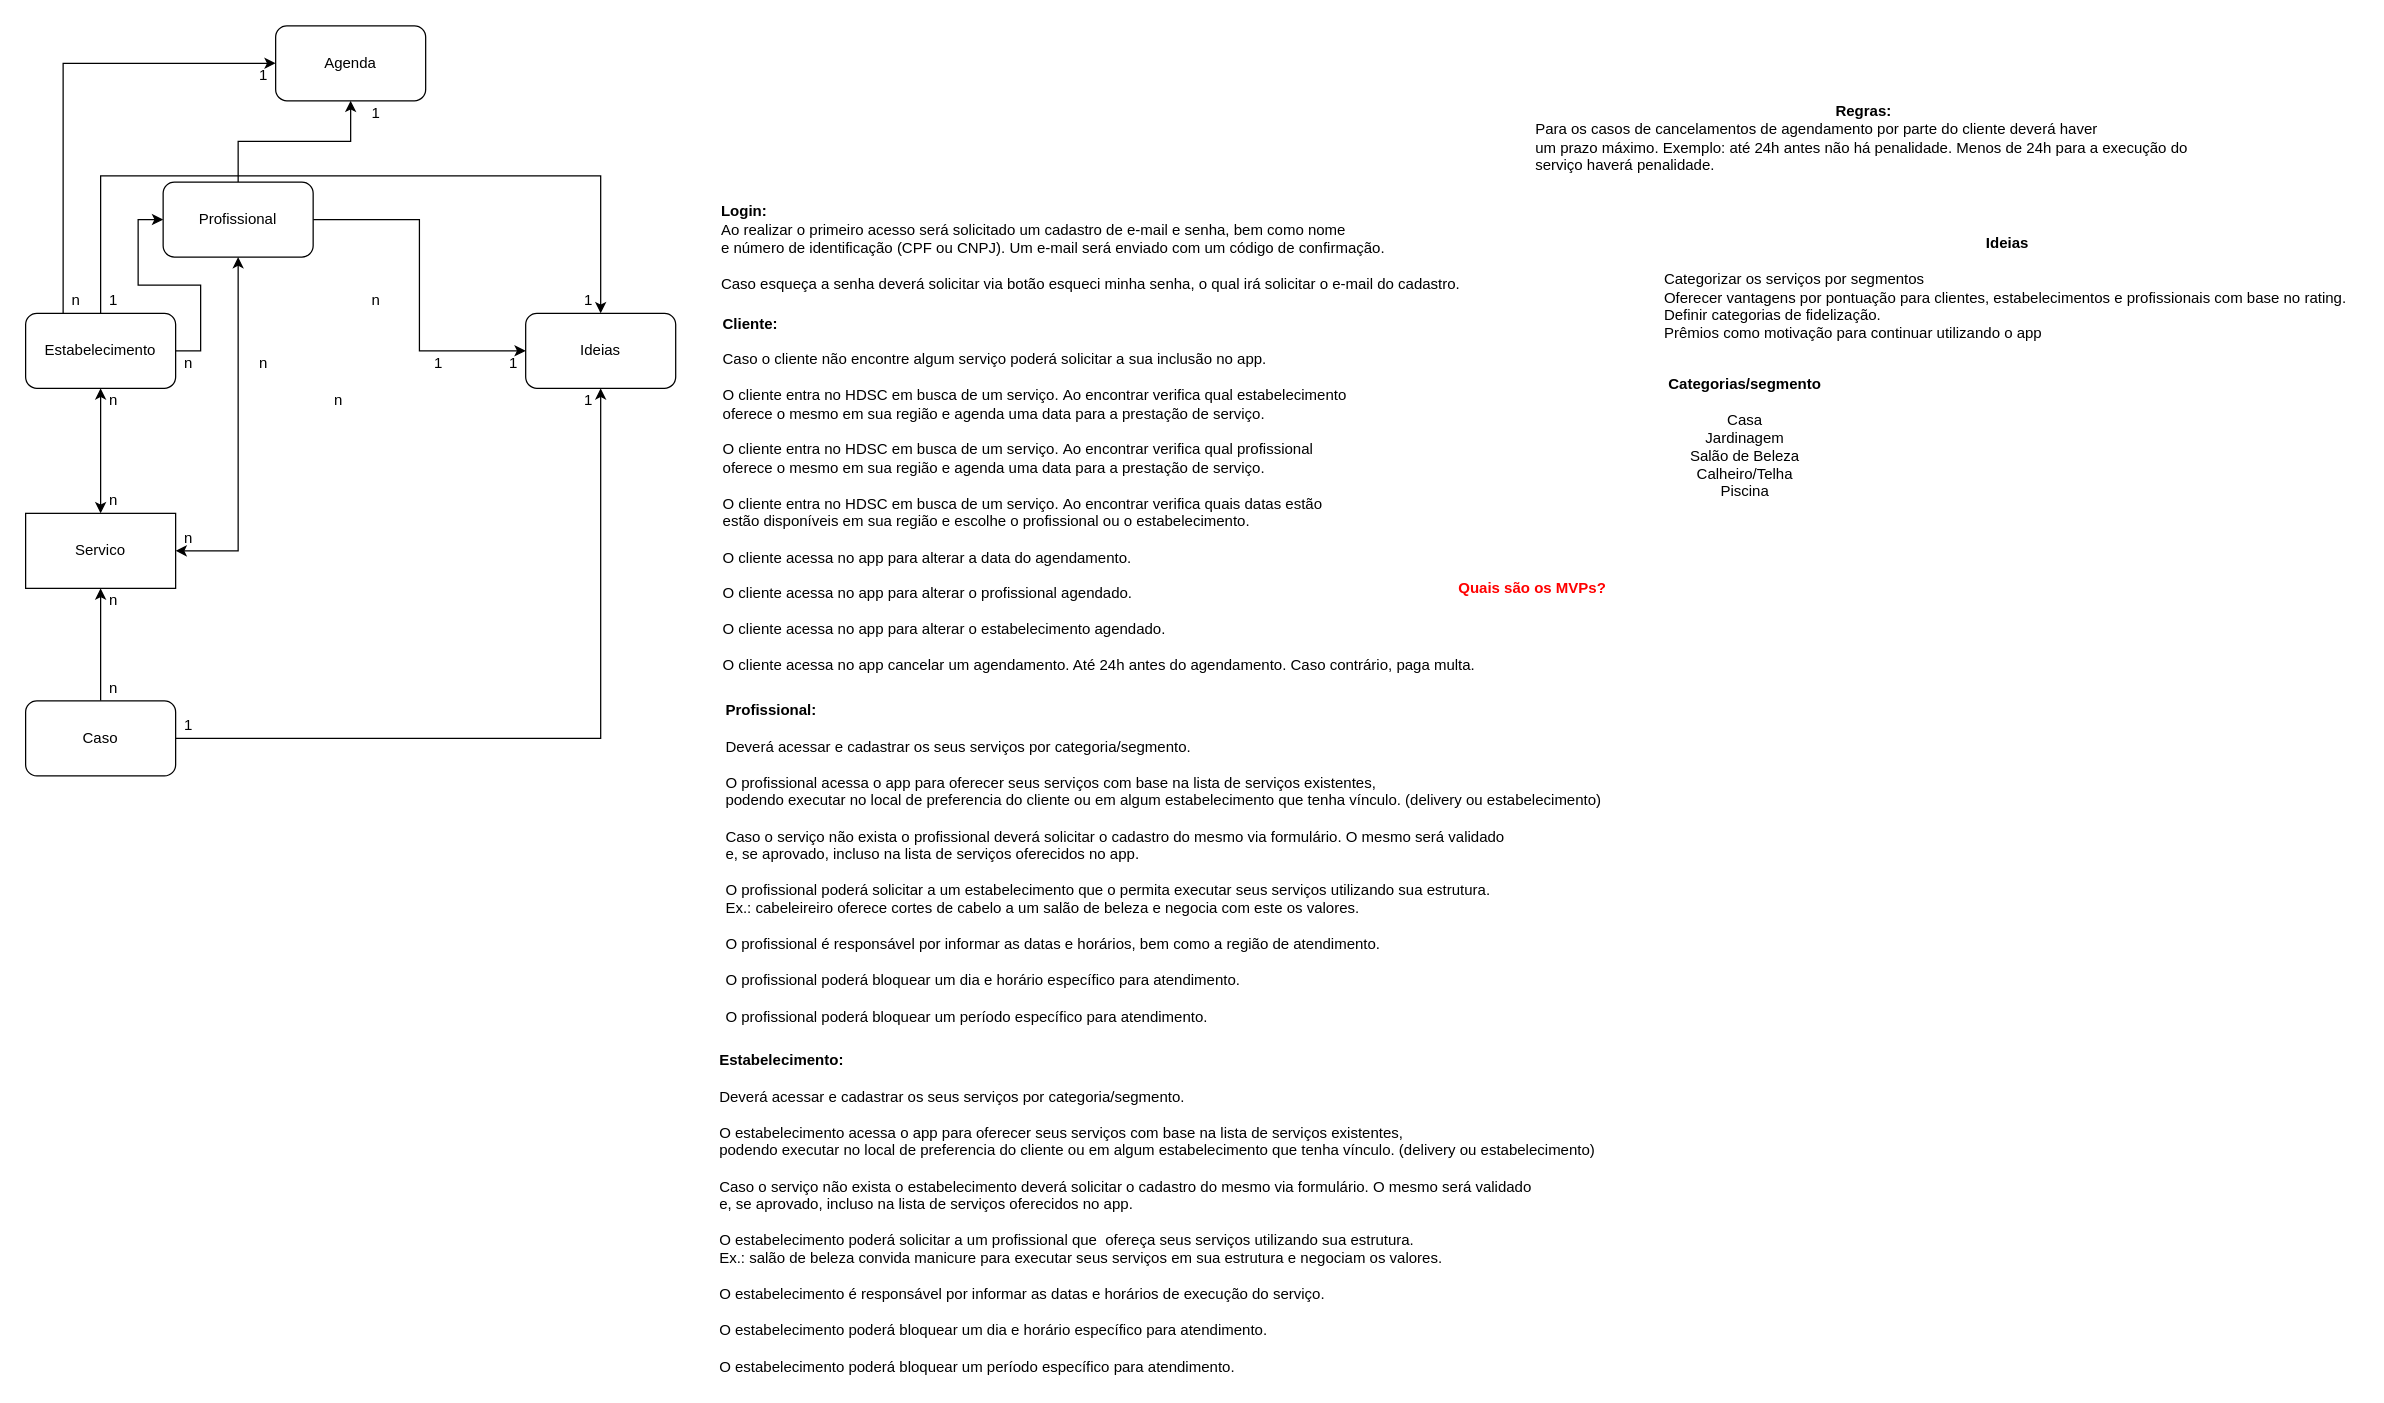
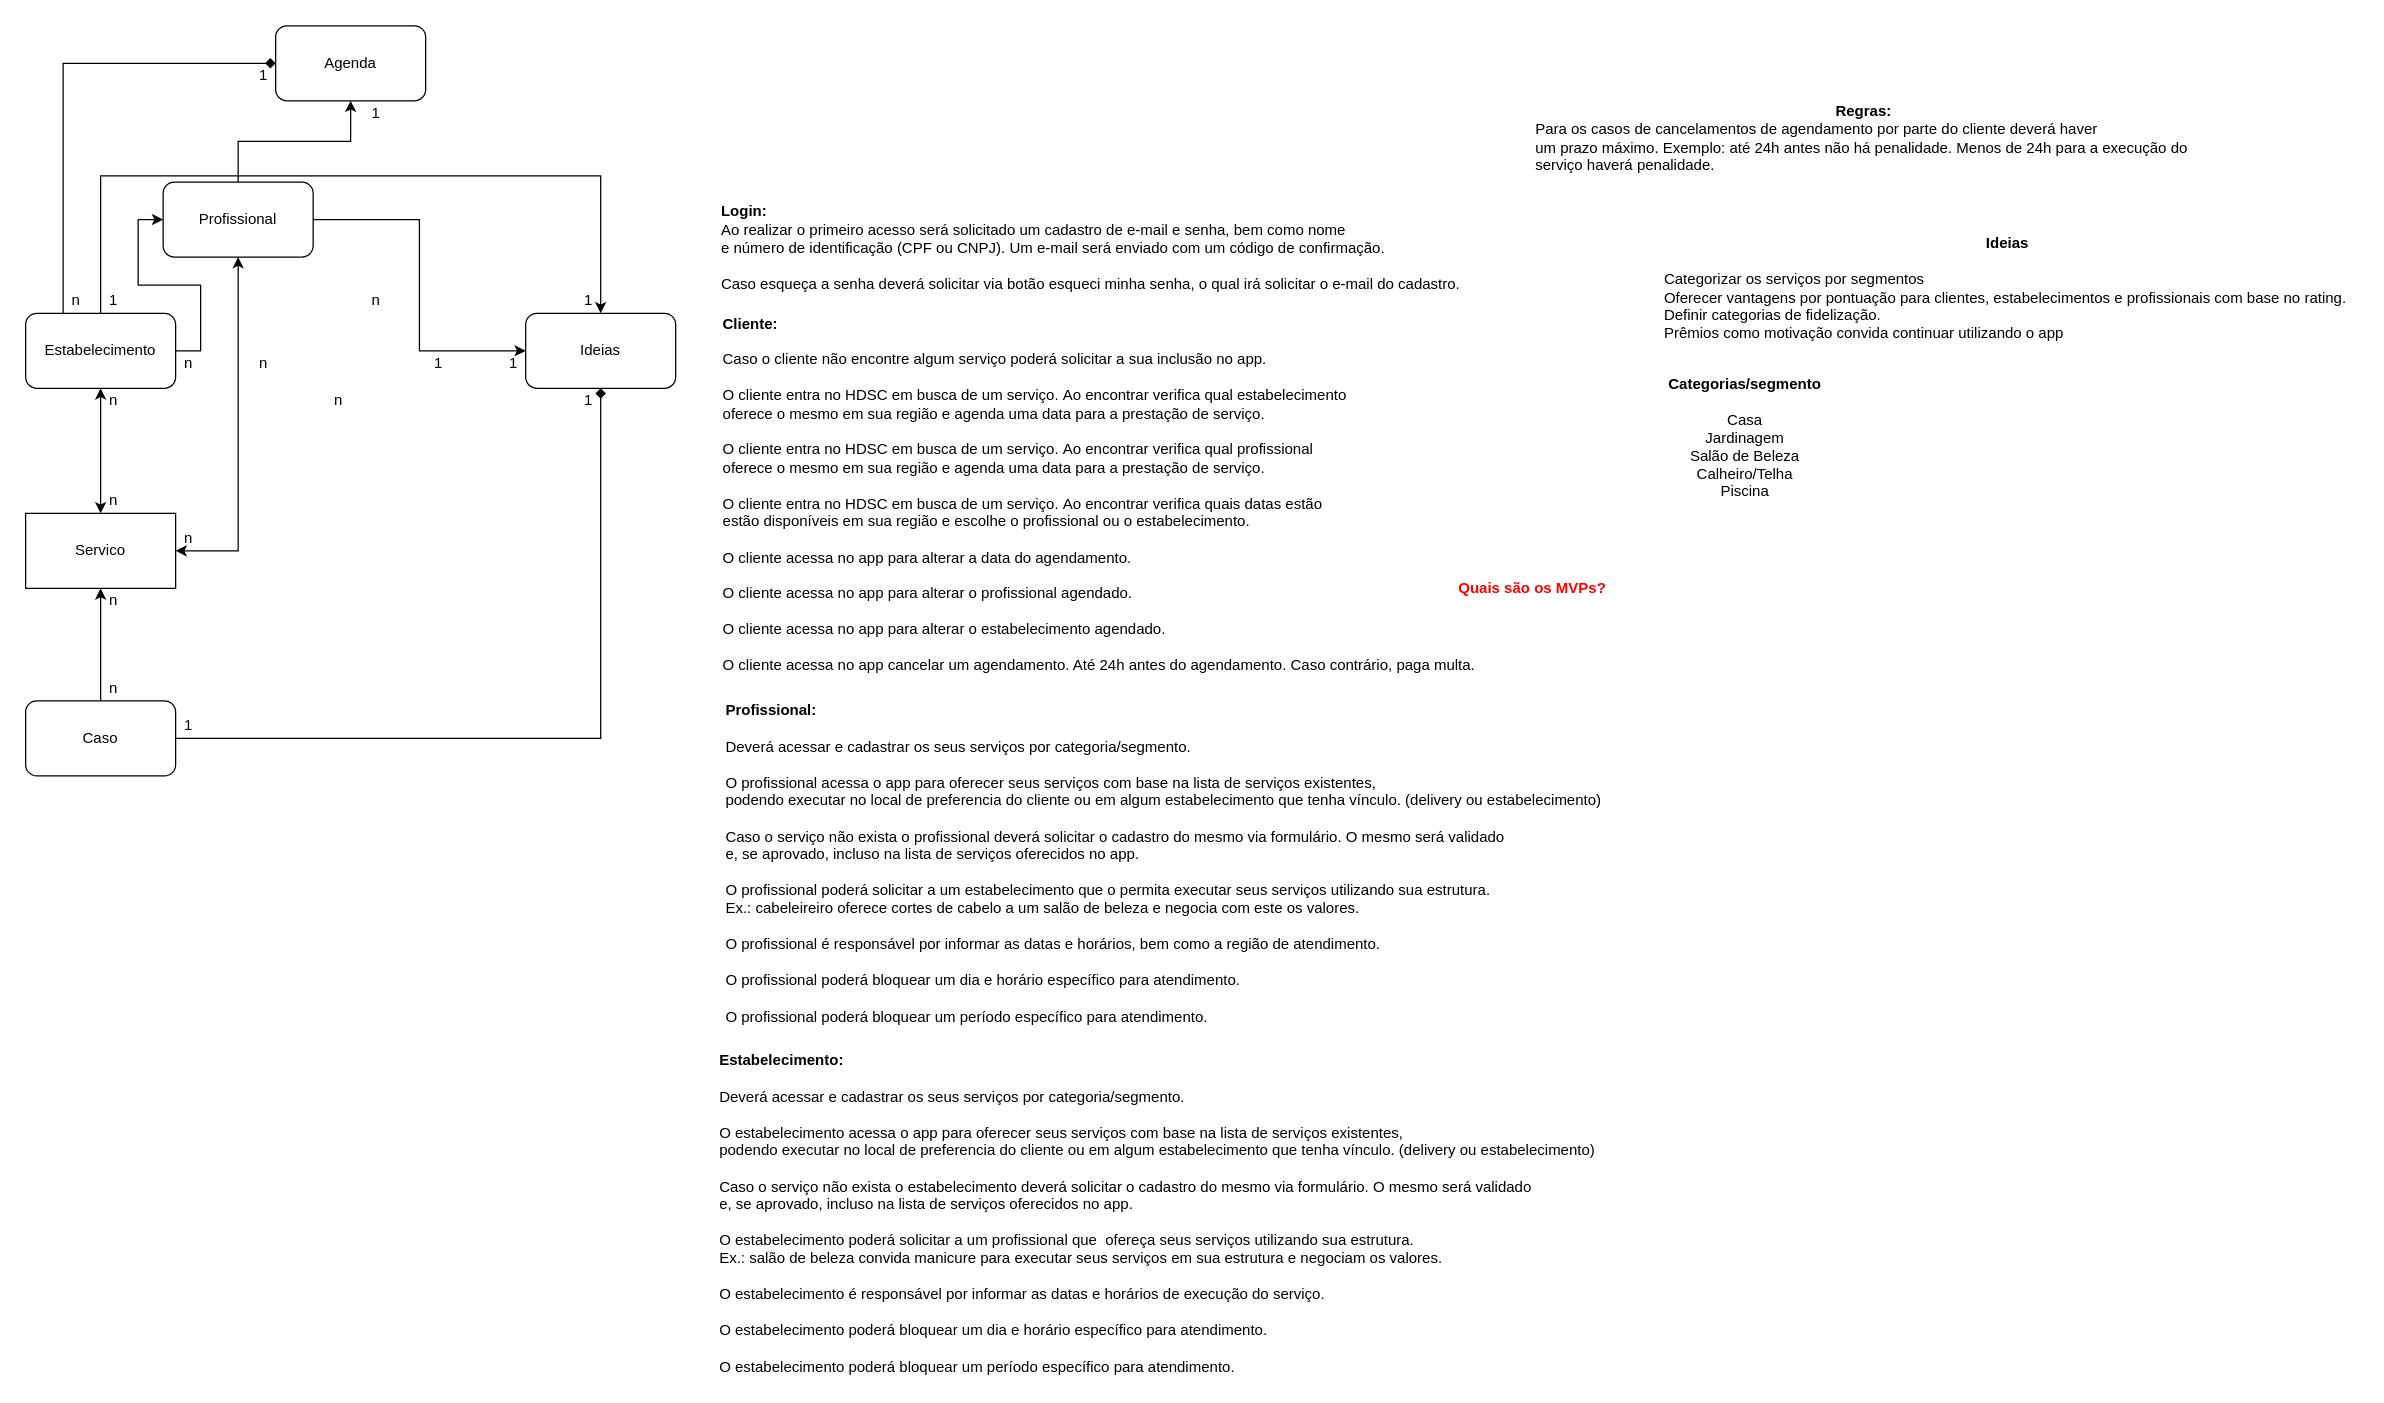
(266, 63) -> (265, 63)
(2008, 288) -> (2008, 288)
(601, 398) -> (601, 399)
